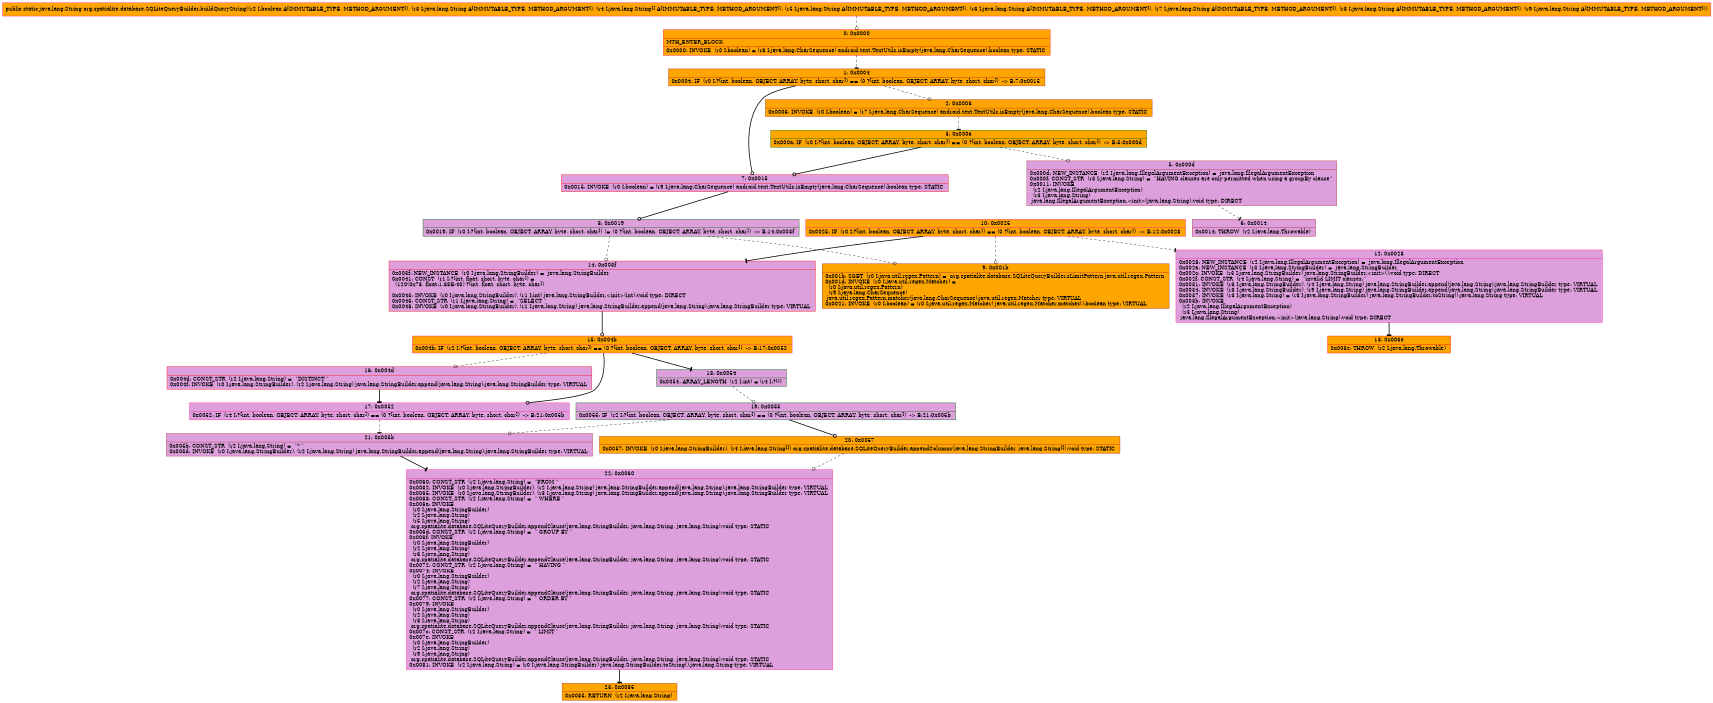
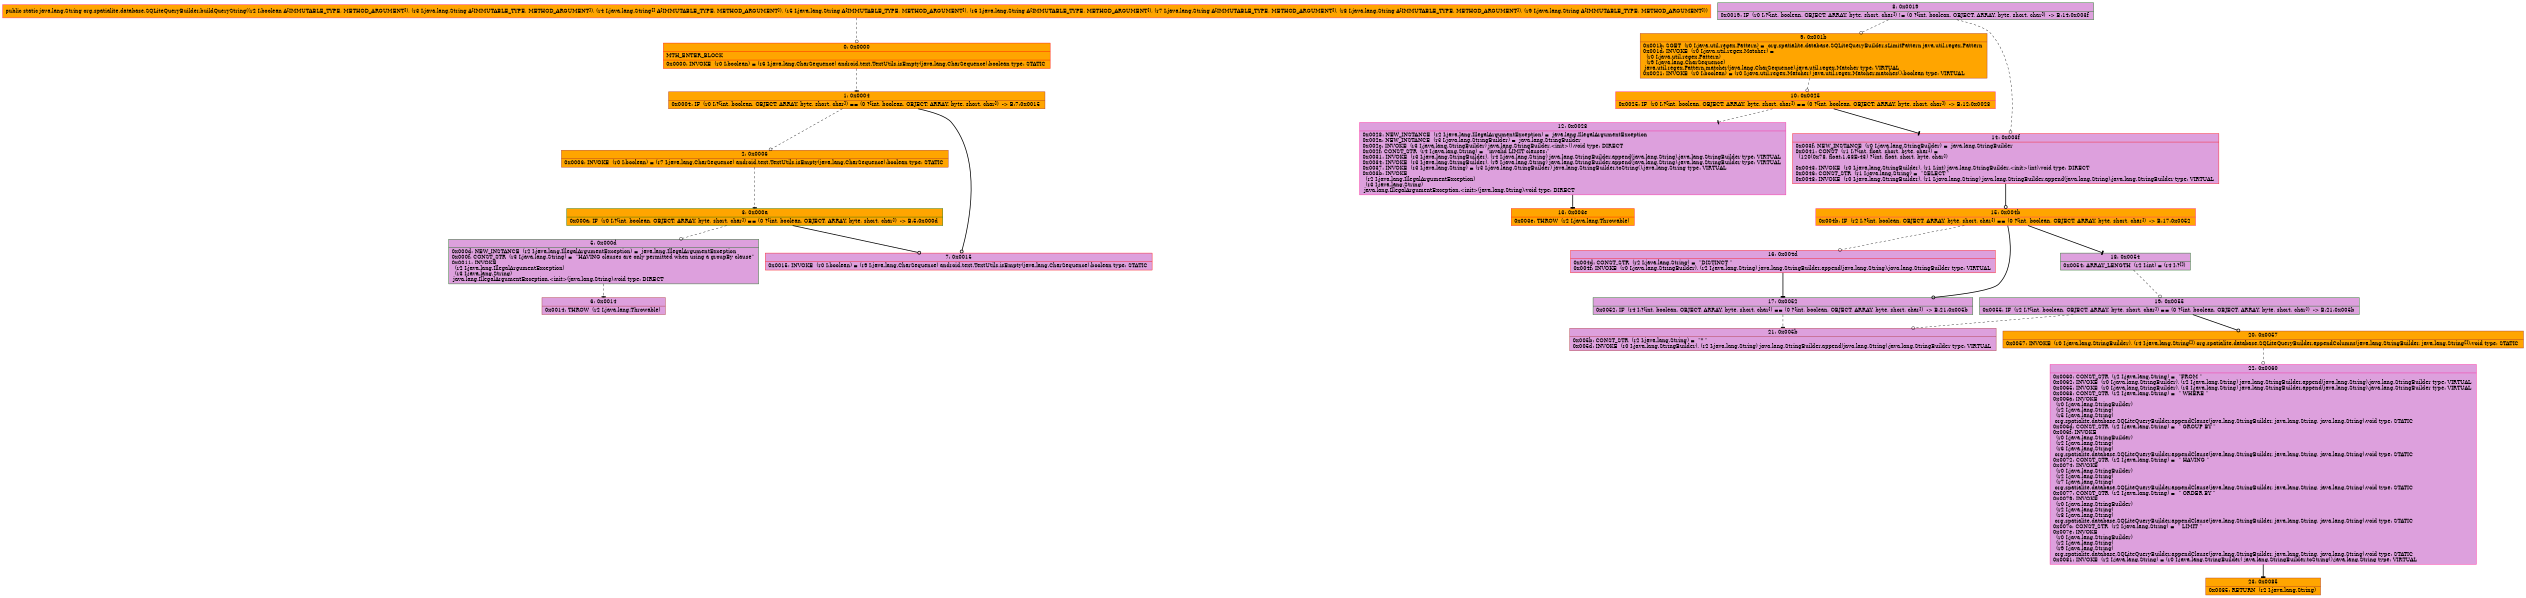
(1182, 183) -> (604, 262)
(684, 205) -> none
(996, 249) -> (1809, 83)
(379, 411) -> (1783, 306)
(413, 462) -> none
